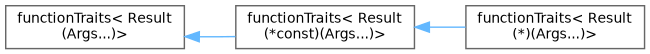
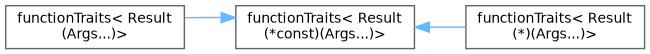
(217, 37) -> (203, 18)
